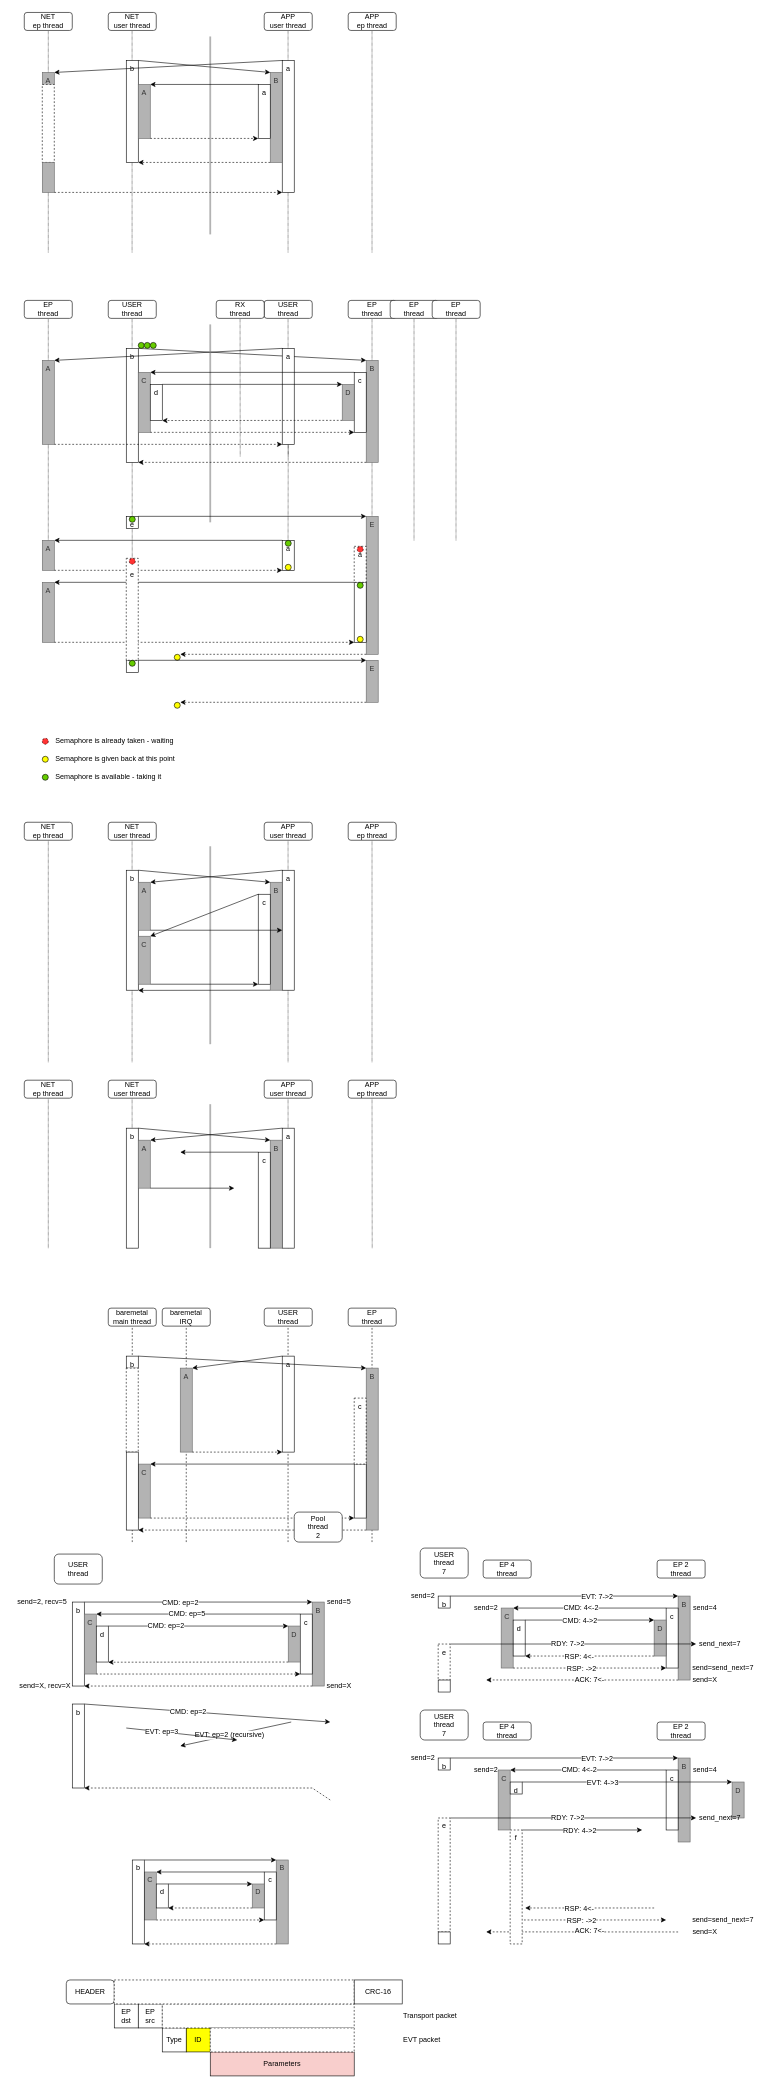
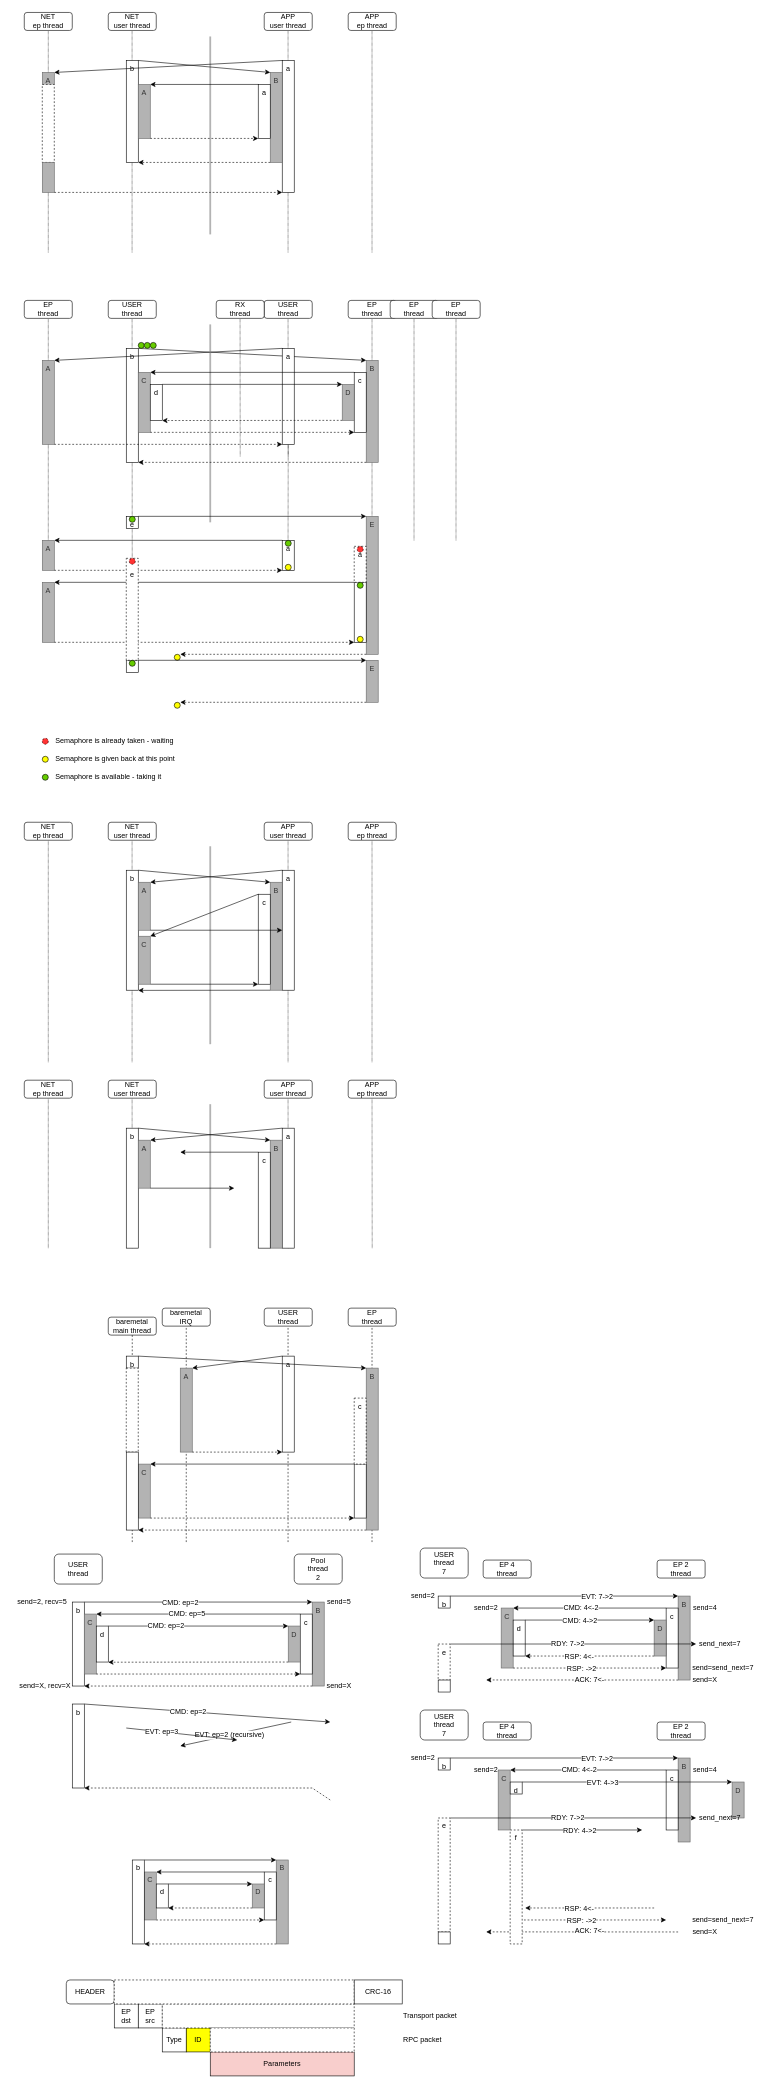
(132, 1317) -> (132, 1326)
(318, 1527) -> (318, 1569)
(423, 2040) -> (423, 2040)
